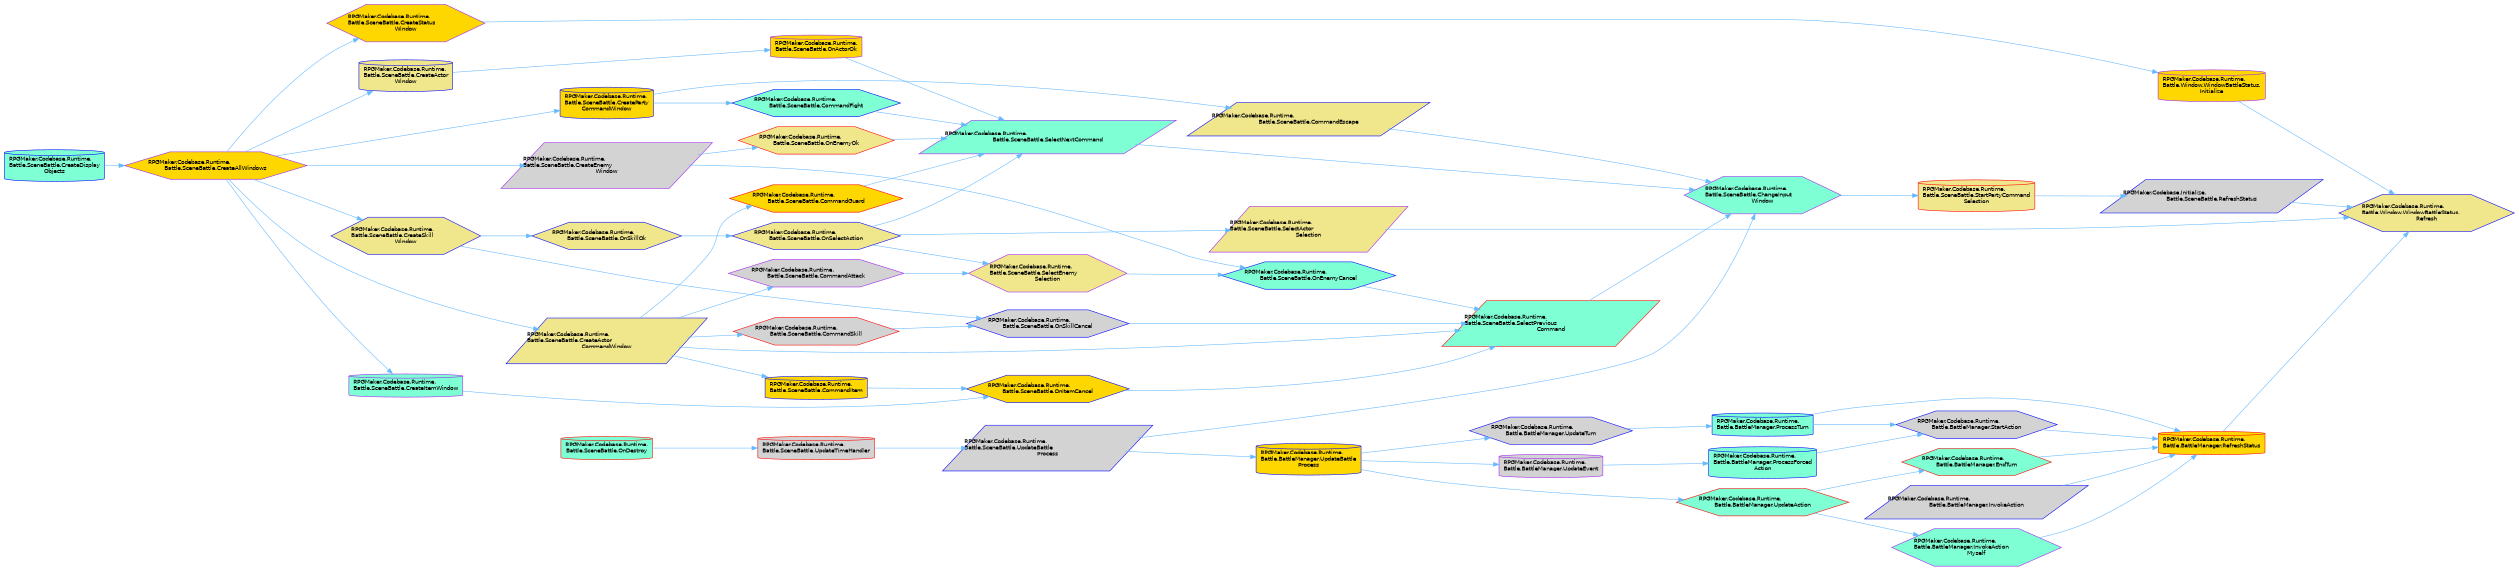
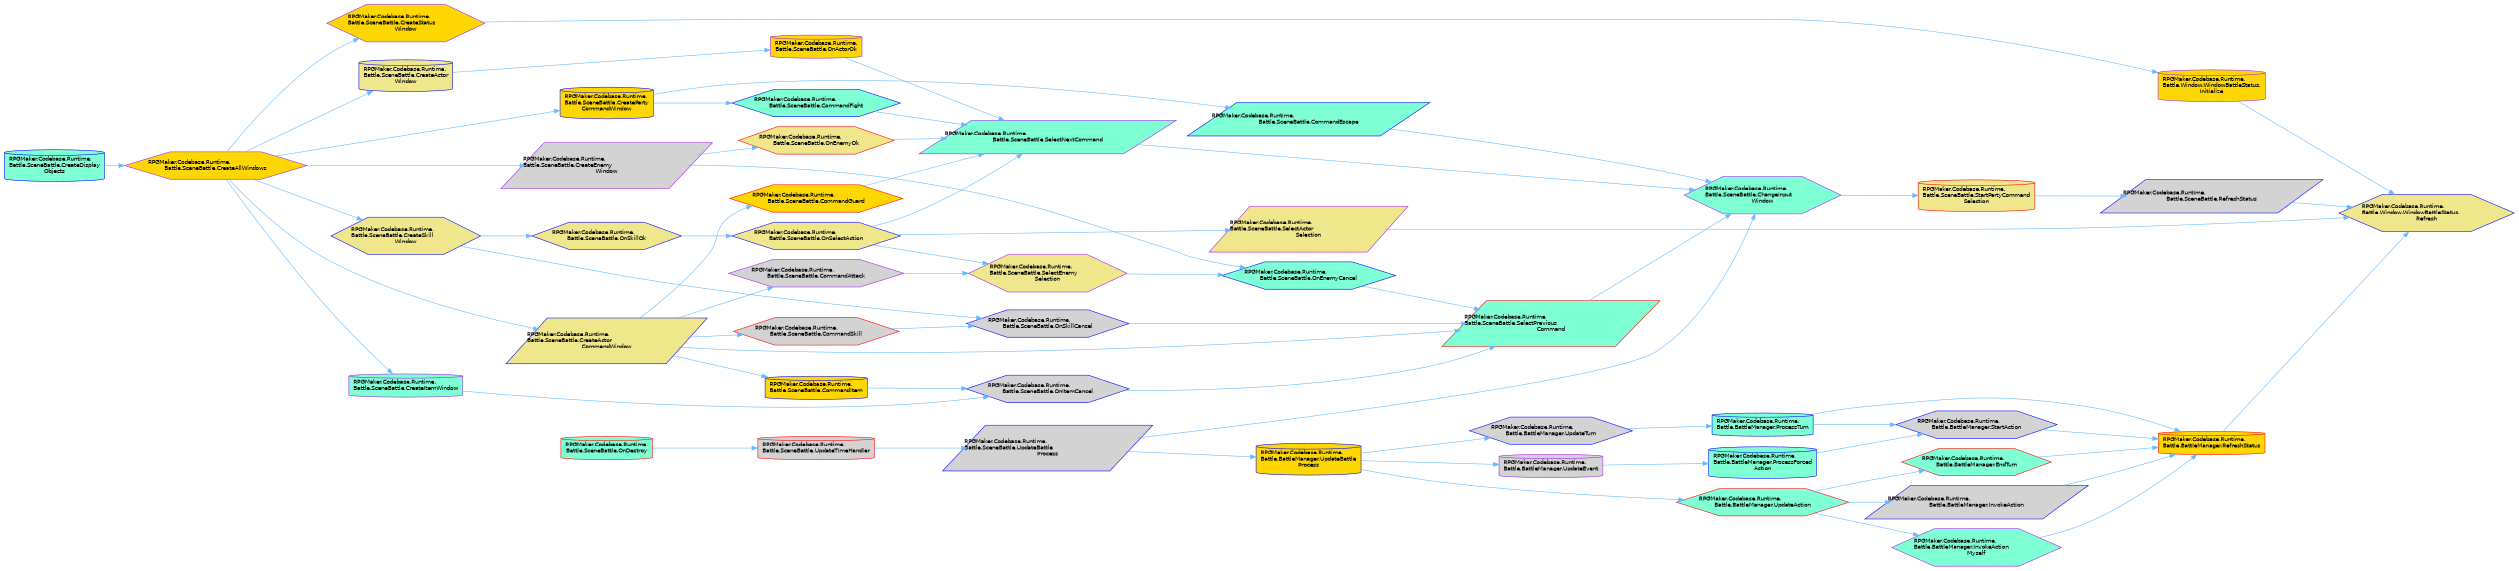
(1309, 119) -> (1309, 119)
(2212, 196) -> (2212, 196)
(1048, 389) -> (1048, 389)
none -> (1867, 502)
